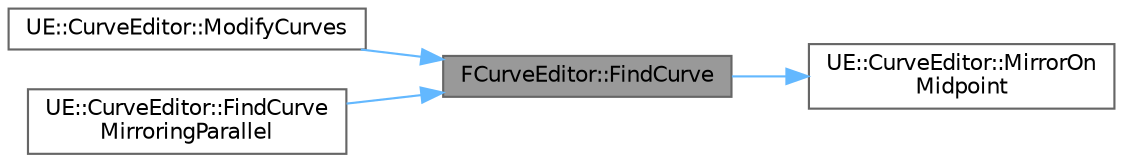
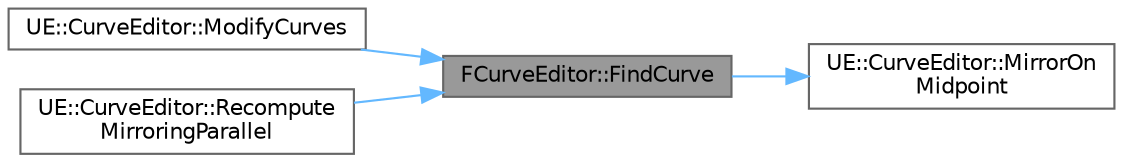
(187, 122) -> (187, 122)
